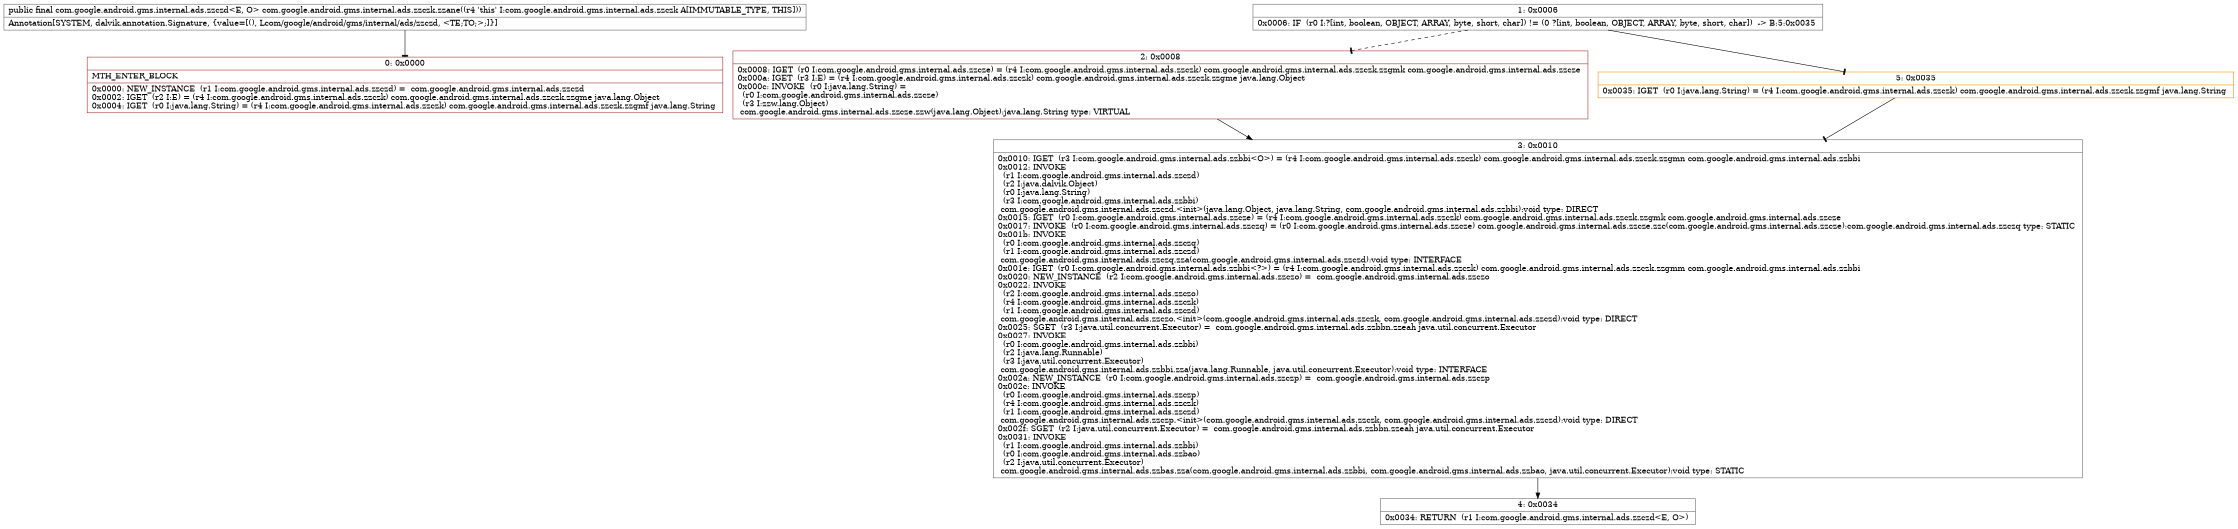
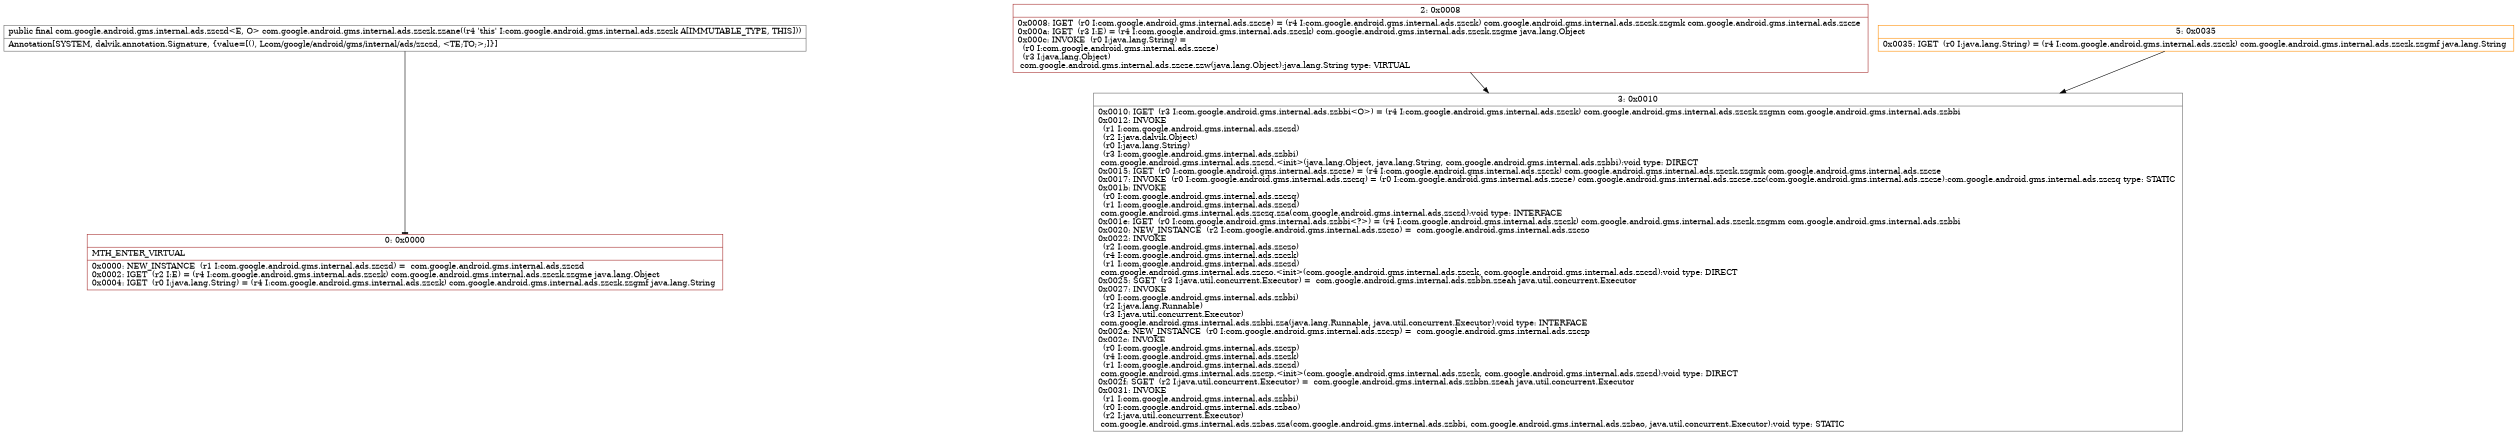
(1538, 17) -> none
(135, 76) -> (138, 253)
(783, 104) -> (1064, 57)
(1861, 118) -> (2115, 71)
(1538, 512) -> none
